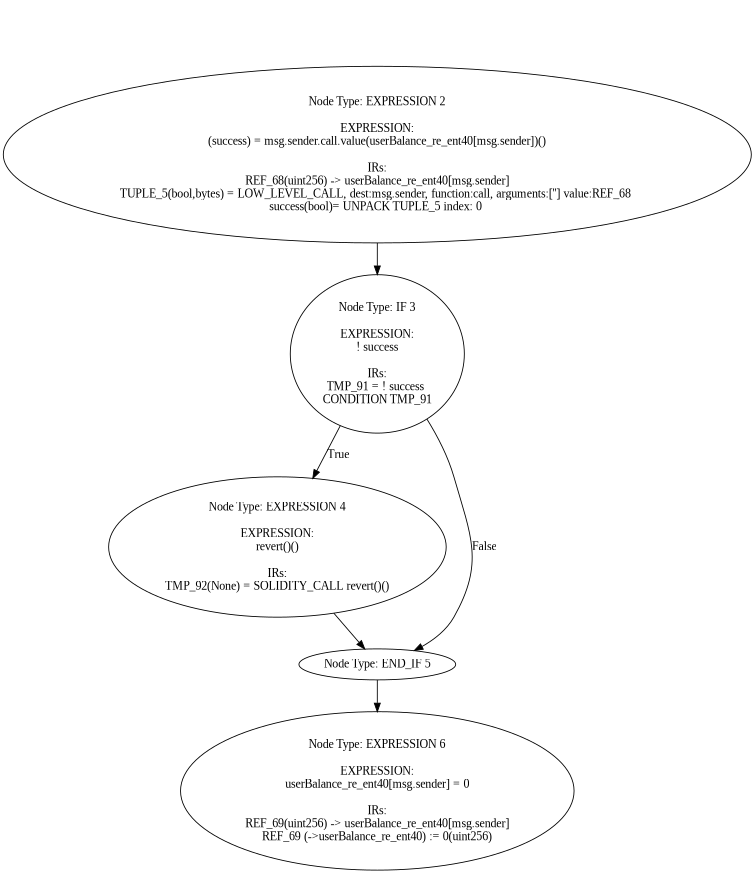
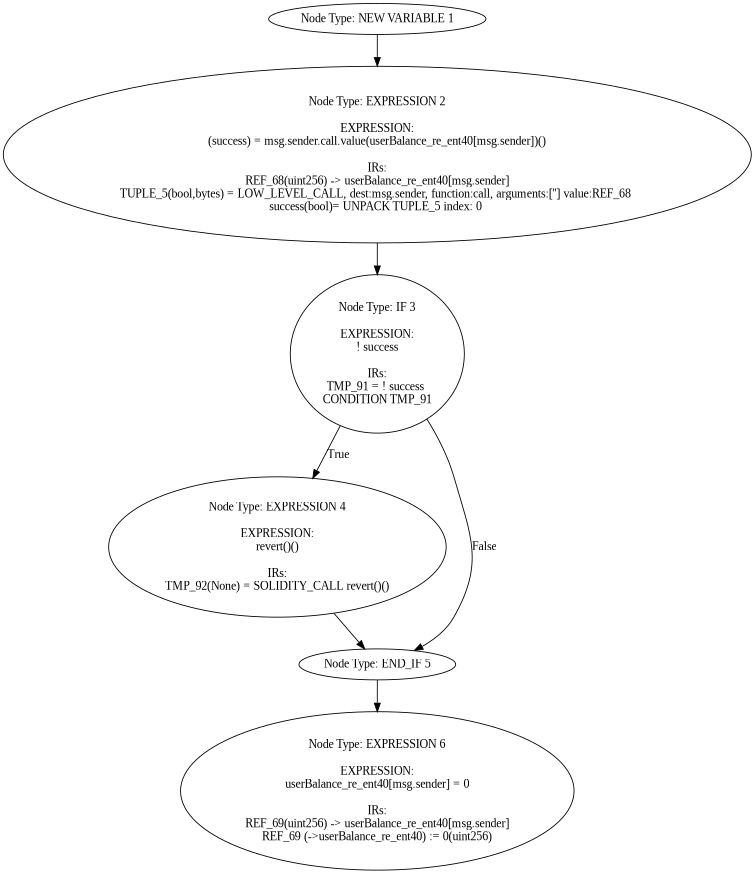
none -> (377, 19)
